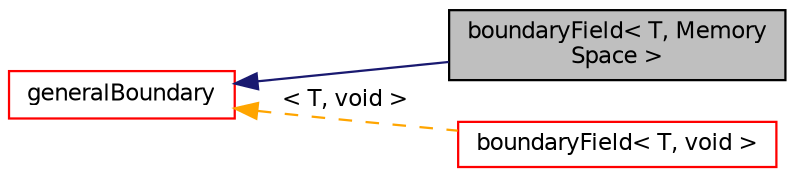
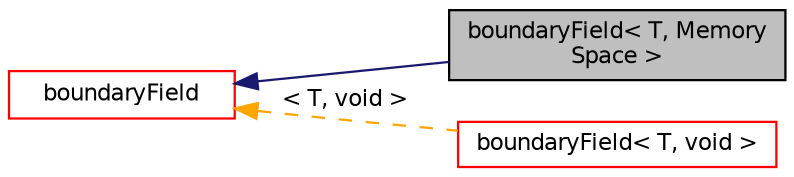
(122, 95) -> (122, 95)
